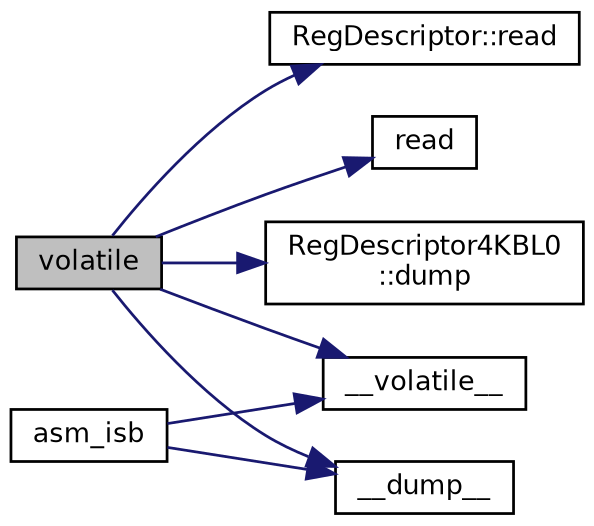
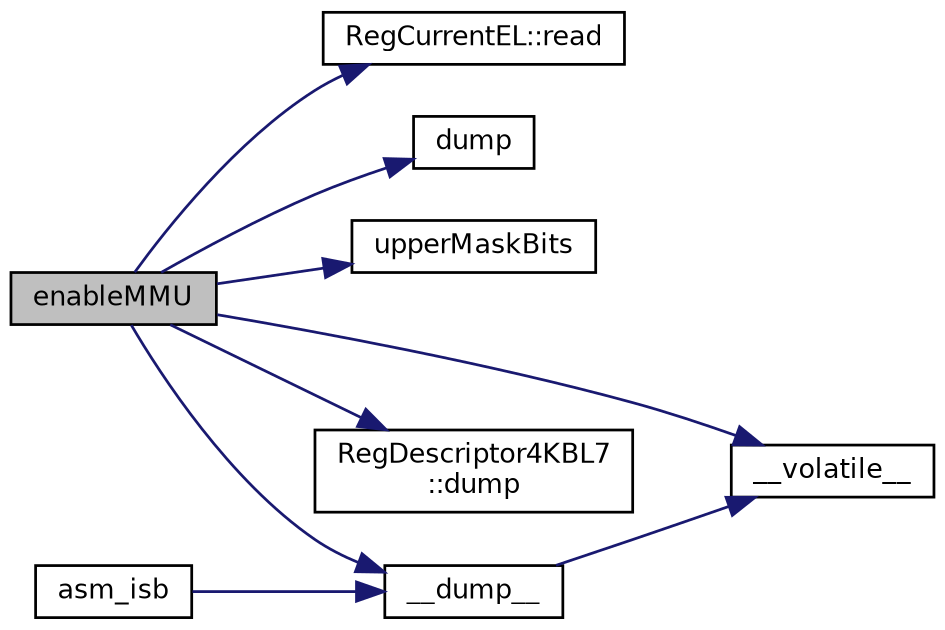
(425, 38) -> (474, 38)
(425, 142) -> (474, 142)
none -> (474, 246)
(89, 263) -> (114, 299)
(425, 263) -> (474, 471)
(209, 417) -> (643, 536)
